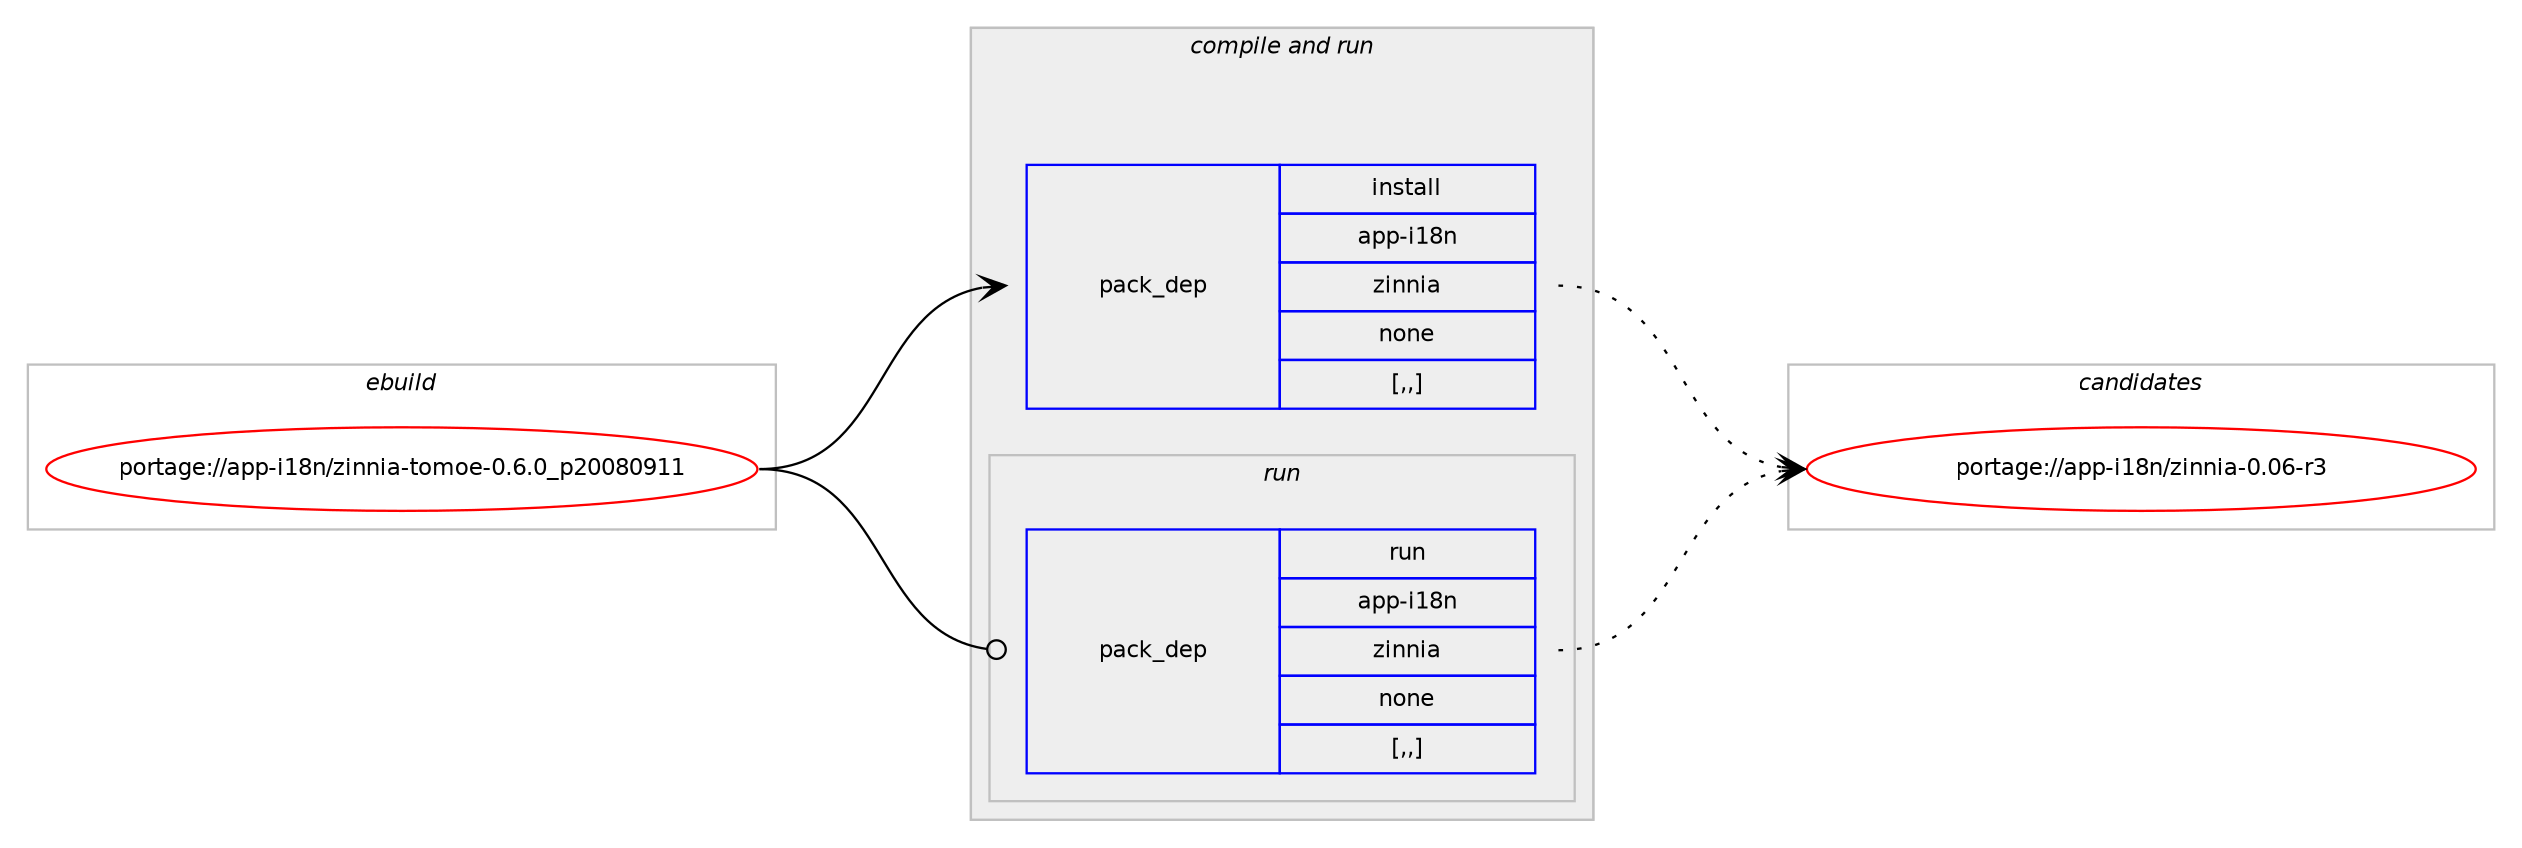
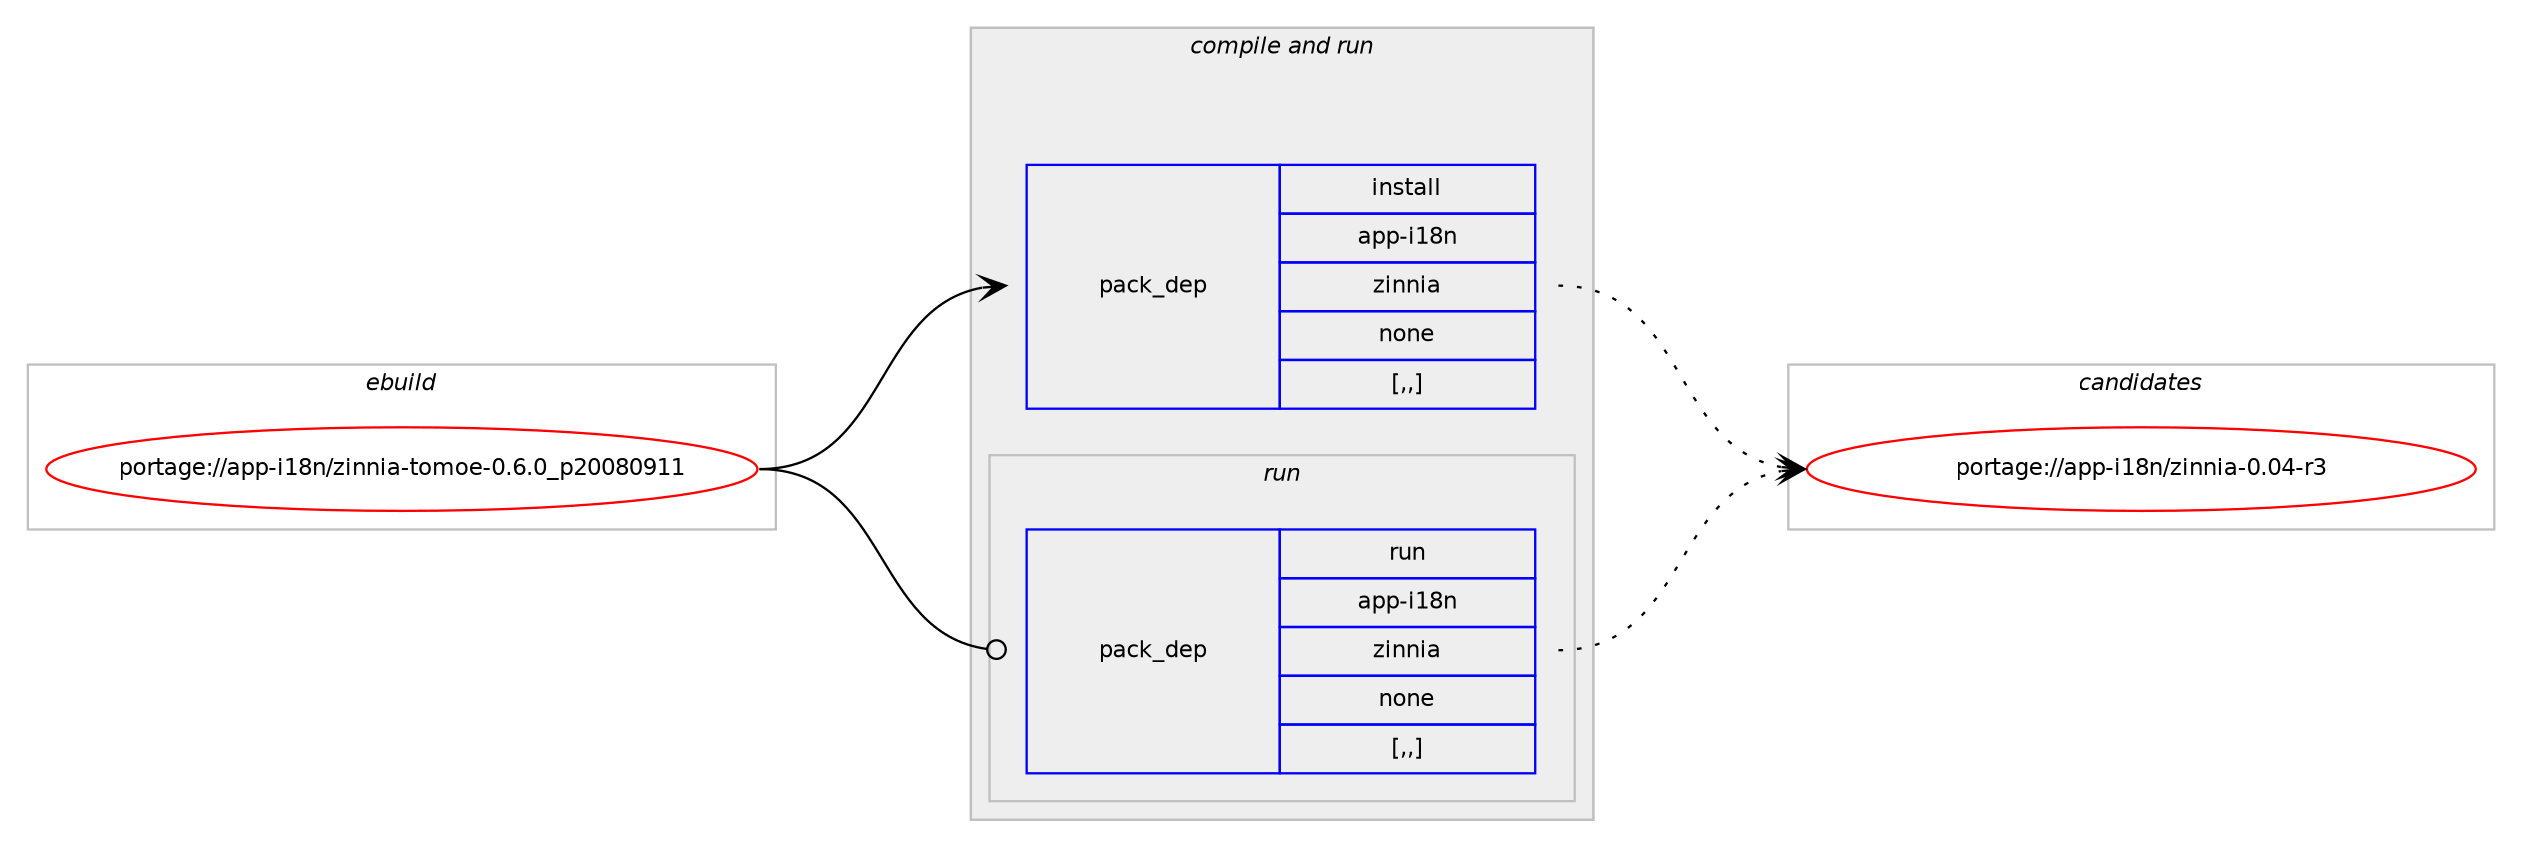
(2141, 469) -> (2141, 469)
